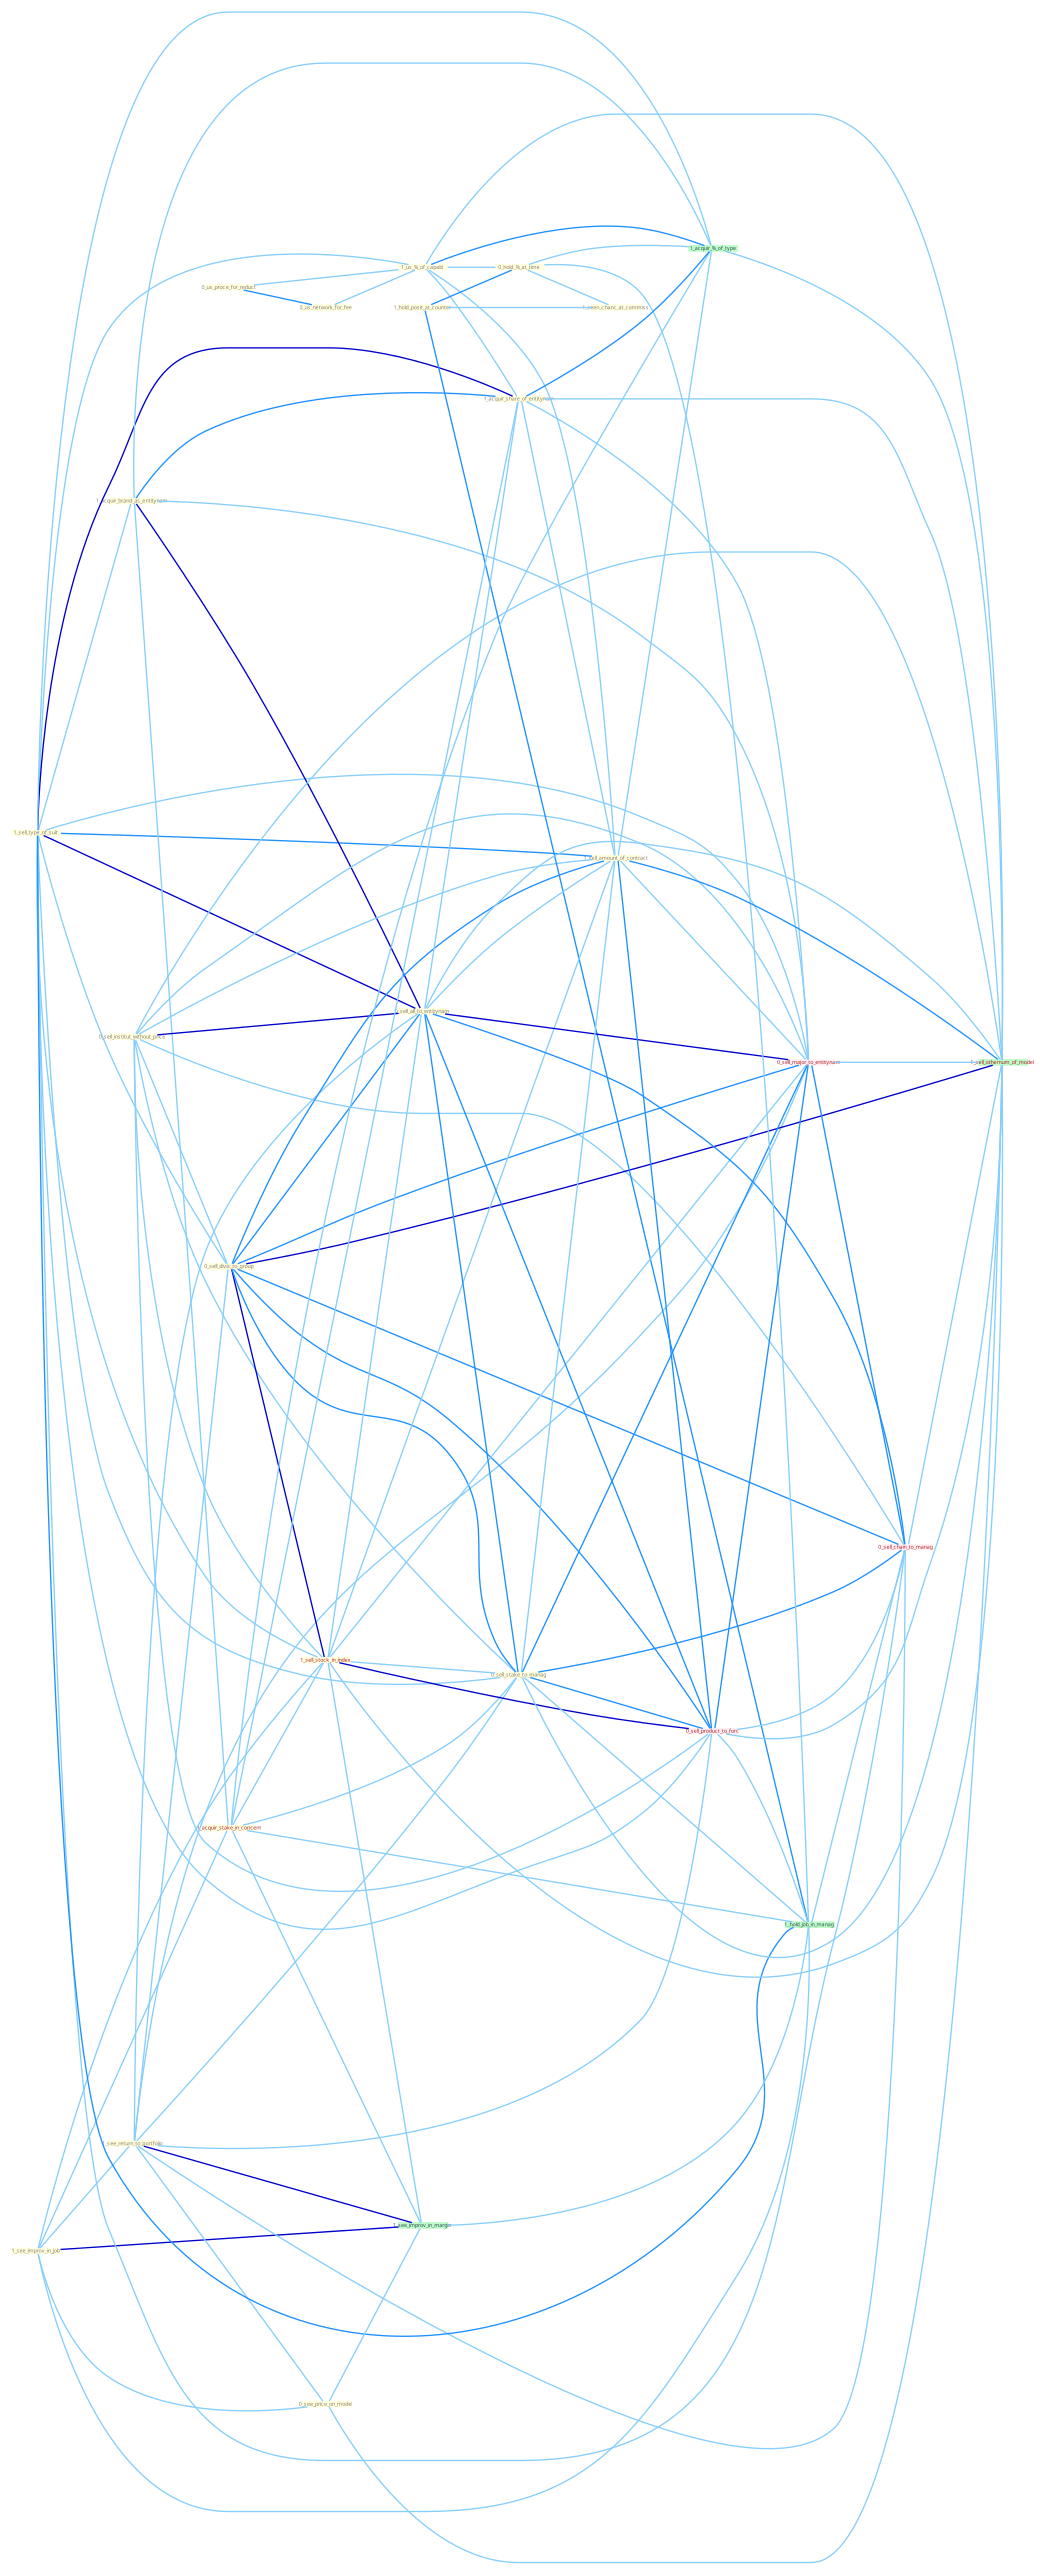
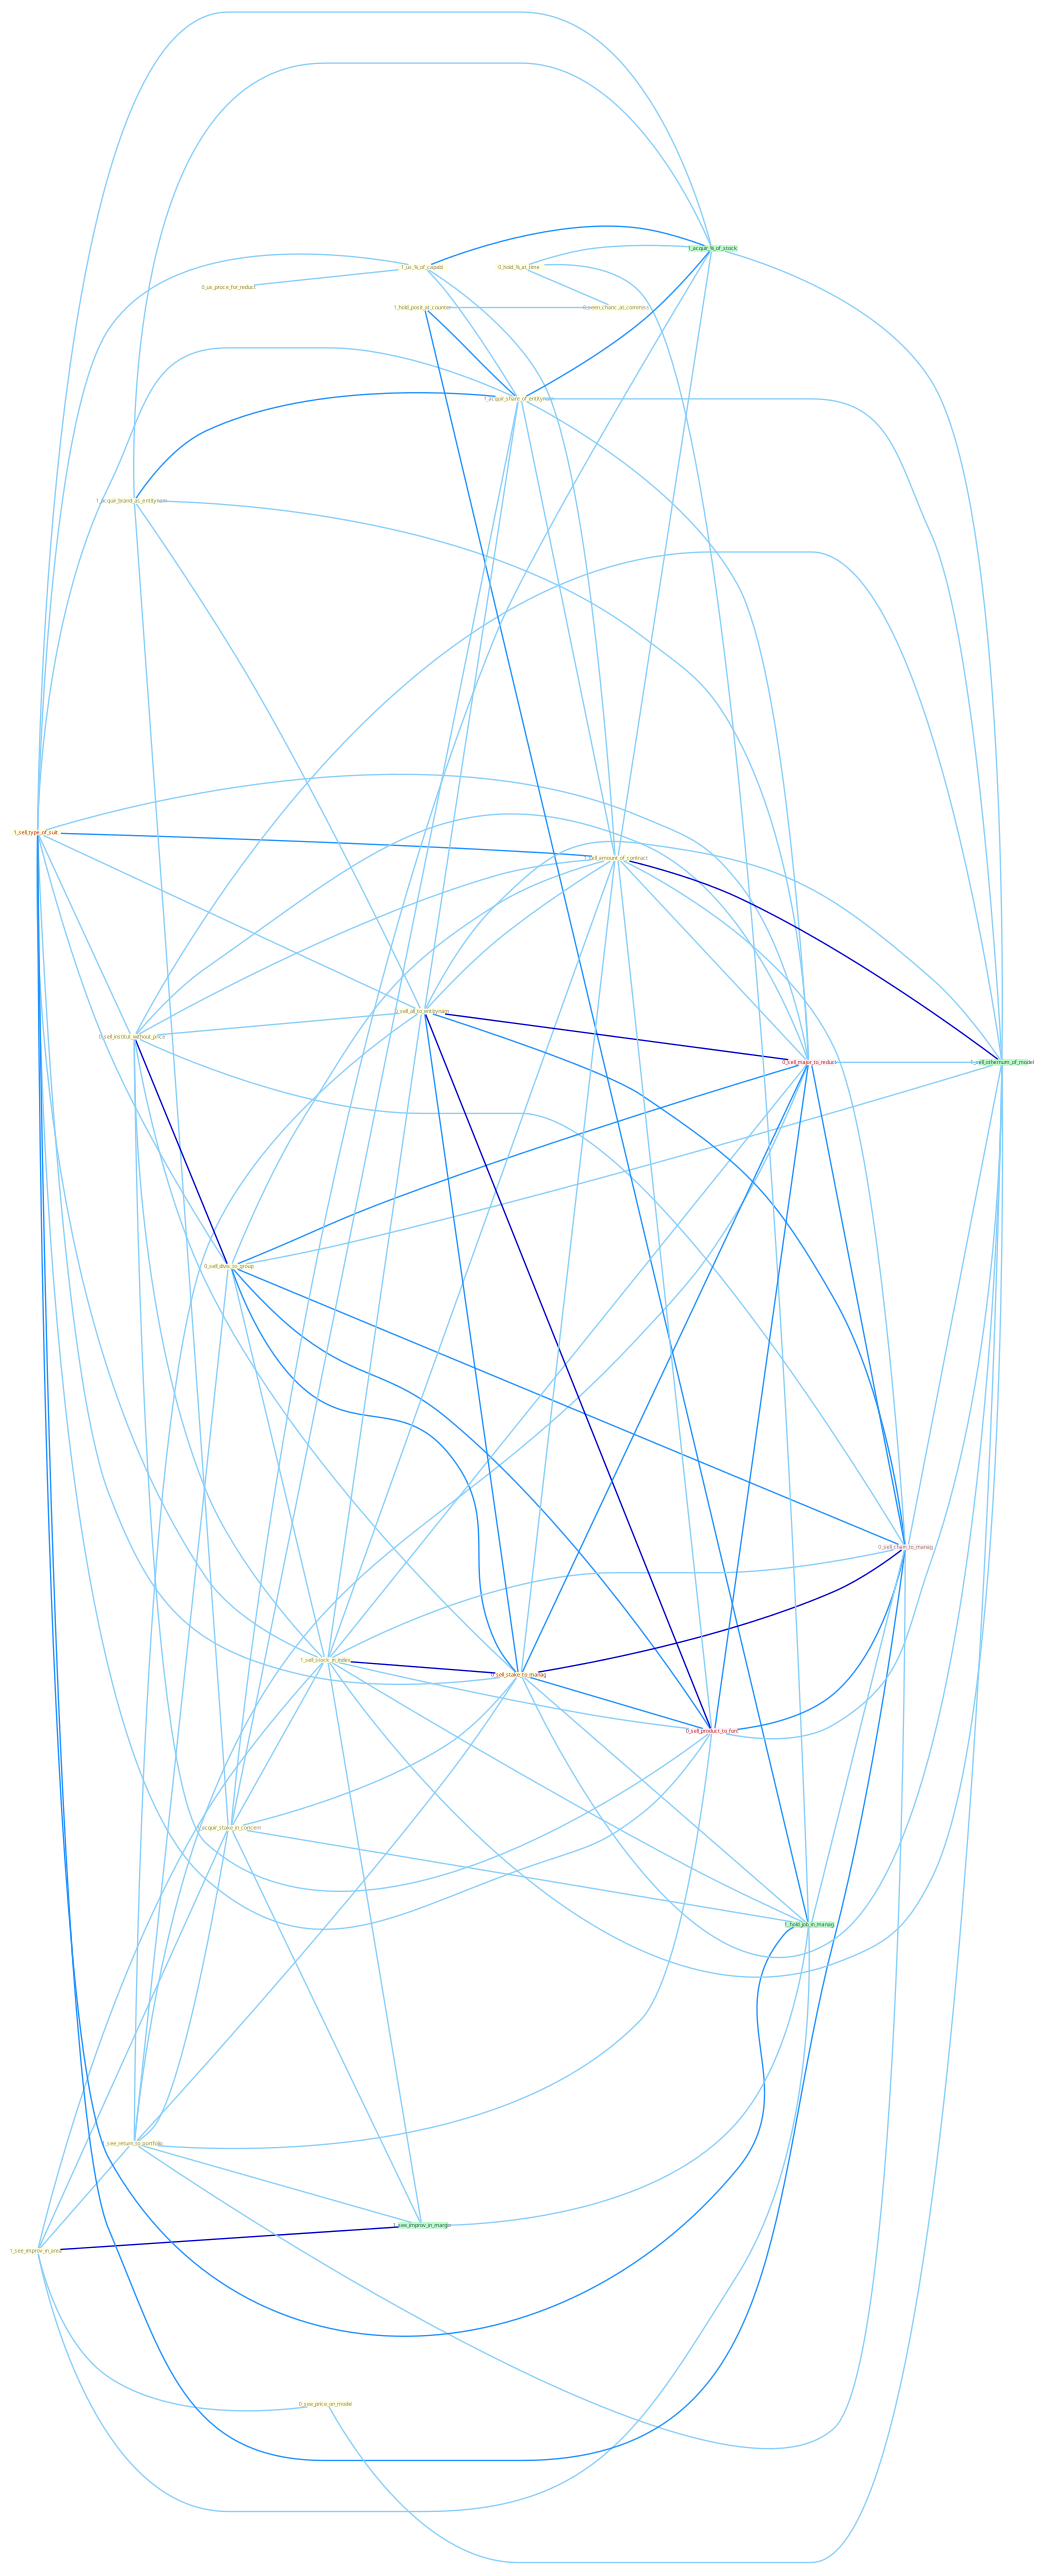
(713, 248) -> (713, 248)
(472, 267) -> none
(471, 287) -> (471, 353)
(326, 308) -> none
(616, 308) -> (616, 308)
(949, 338) -> none
(144, 404) -> (144, 404)
(85, 667) -> (85, 935)
(289, 750) -> (289, 750)
(36, 833) -> (36, 833)
(230, 922) -> (230, 922)
(823, 942) -> (823, 942)
(278, 1024) -> (278, 1024)
(354, 1038) -> (354, 1038)
(810, 1062) -> (810, 1062)
(1003, 1062) -> (1003, 1062)
(326, 1139) -> none
none -> (862, 1152)
(190, 1174) -> (190, 1174)
(603, 1177) -> (603, 1177)
(662, 1273) -> (662, 1273)
(547, 1318) -> (547, 1318)
(273, 1444) -> (273, 1444)
(907, 1547) -> (907, 1547)
none -> (621, 1573)
(717, 1632) -> (717, 1632)
(326, 1660) -> (326, 1660)
(423, 1667) -> (423, 1667)
(854, 1672) -> (854, 1672)
(520, 1675) -> (520, 1675)
(513, 1700) -> (513, 1700)
(771, 1824) -> (564, 1798)
(230, 1828) -> (230, 1828)
(278, 2184) -> (278, 2184)
(36, 2251) -> (36, 2251)
(230, 2274) -> (197, 1991)
(375, 2315) -> none
(149, 2327) -> (149, 2327)
